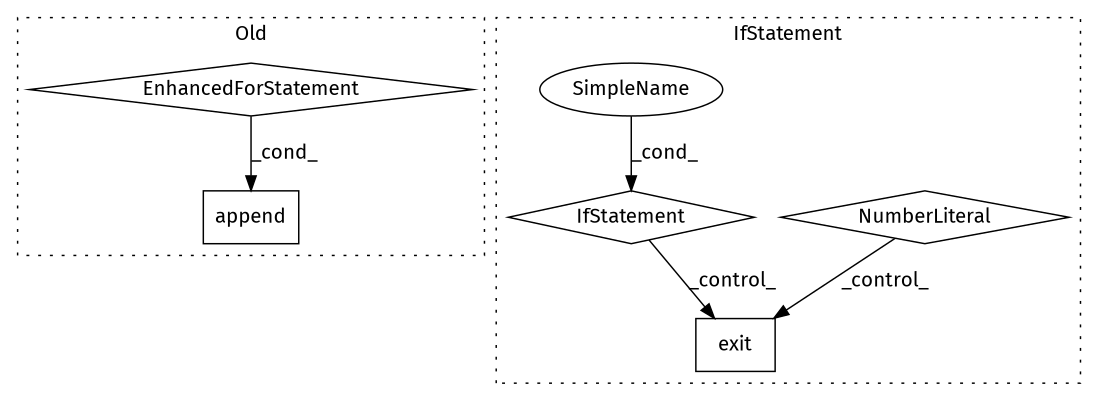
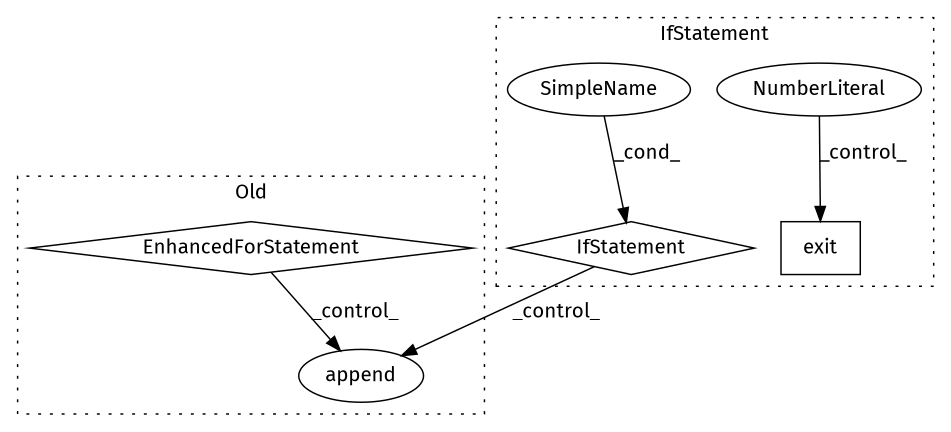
(285, 153) -> (356, 312)
(251, 217) -> (361, 376)
(925, 217) -> (819, 90)
(677, 273) -> (505, 308)
